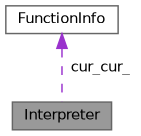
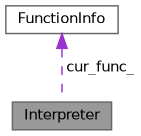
(98, 68) -> (98, 68)
